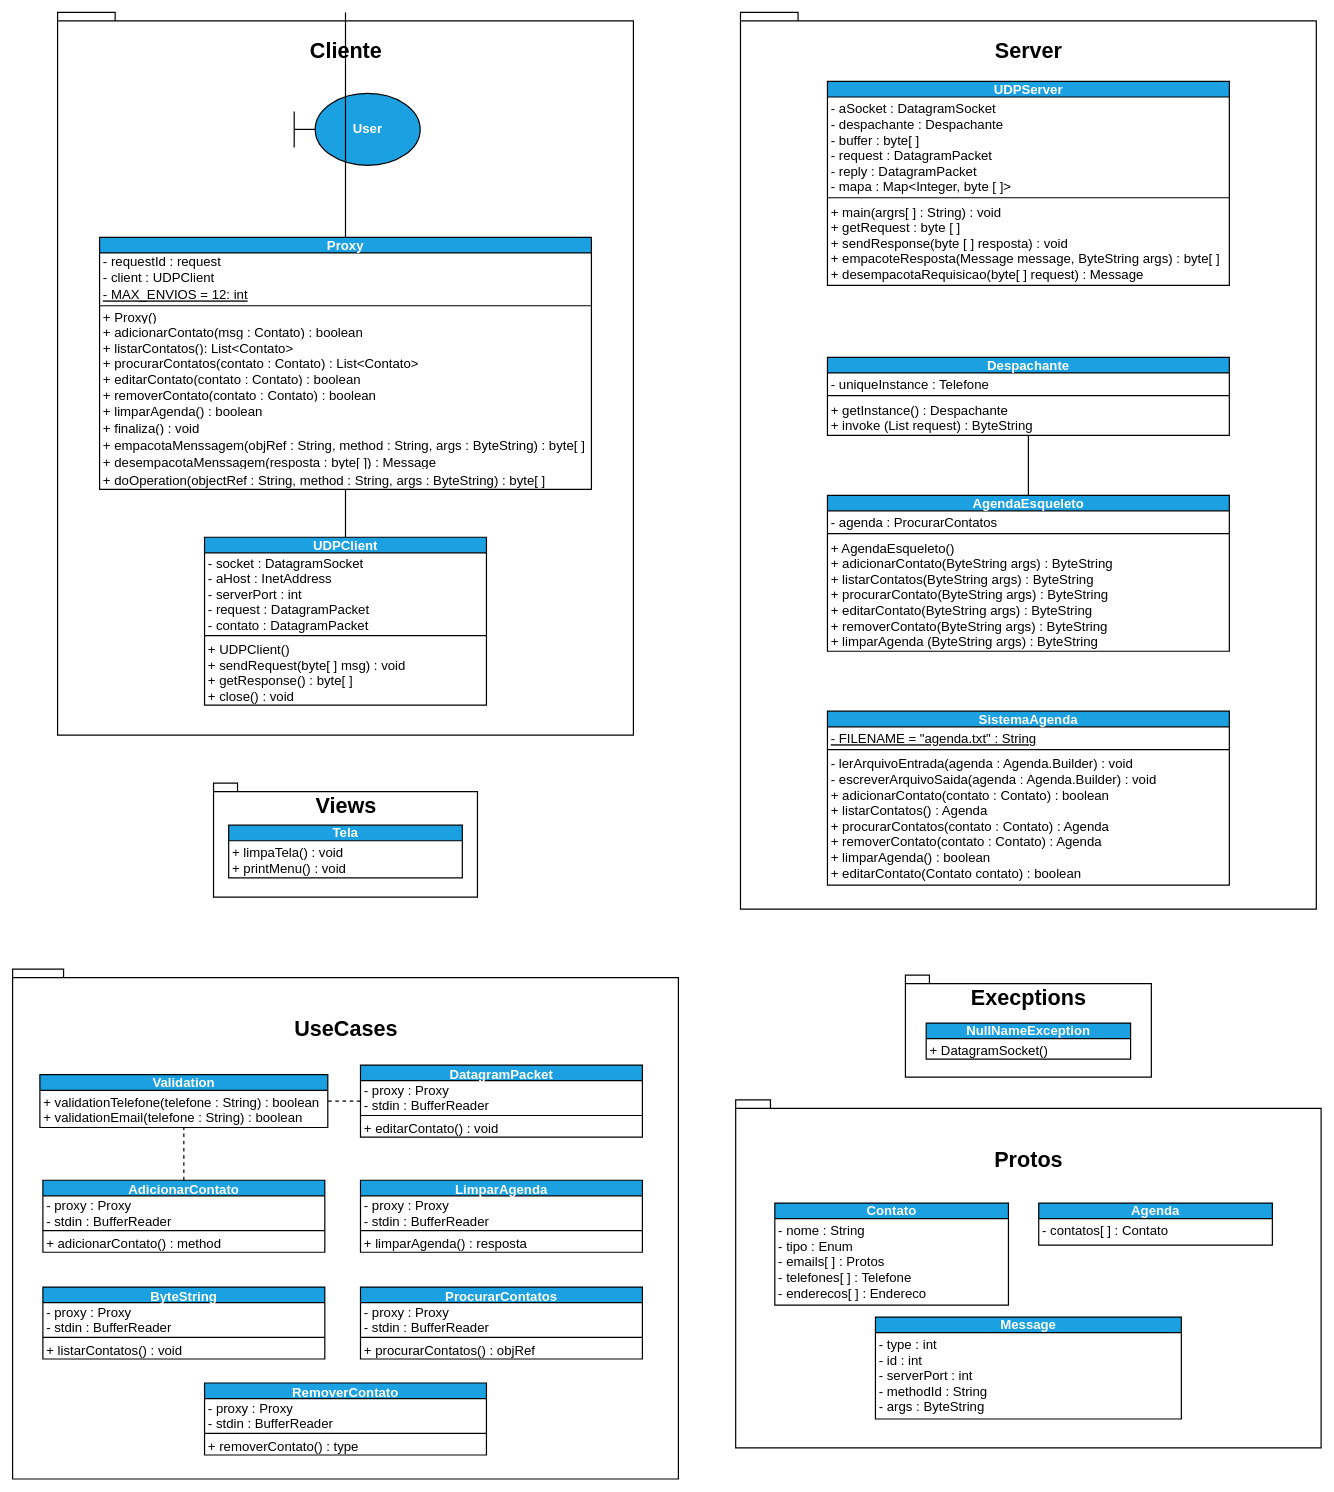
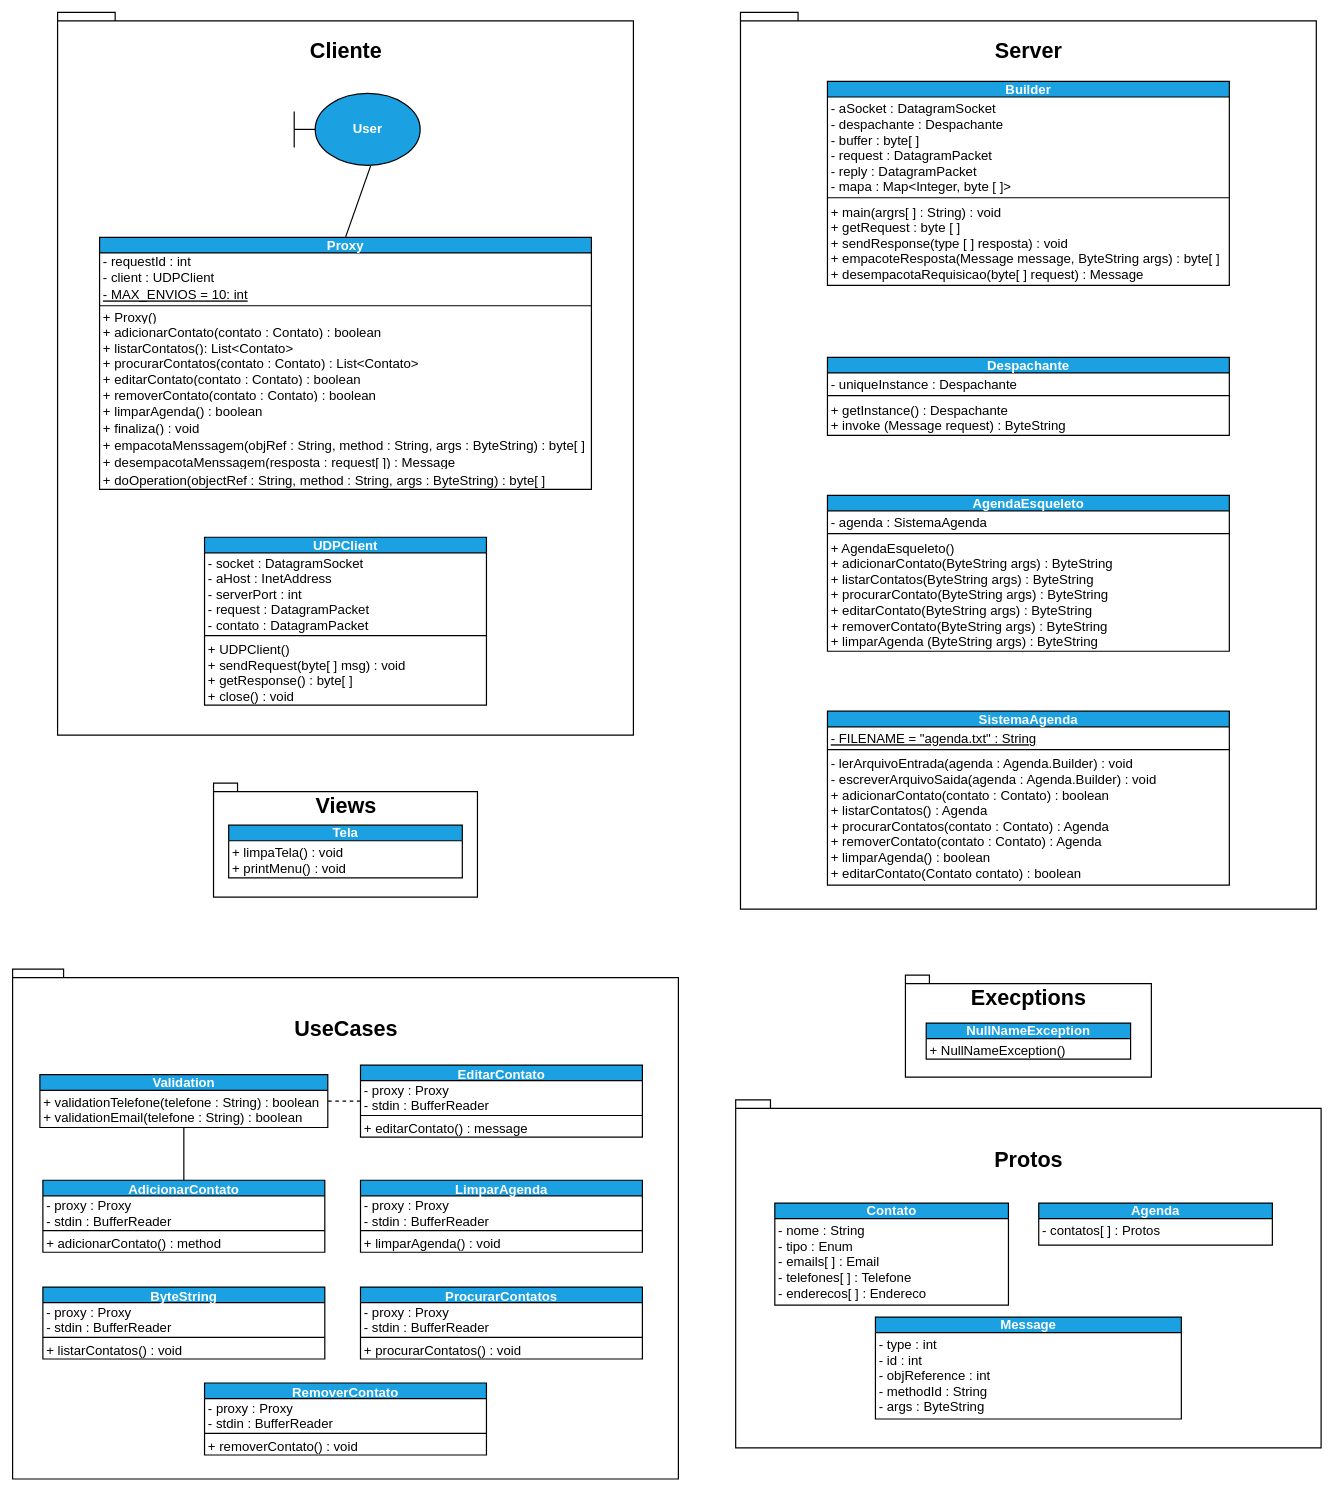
(1028, 89) -> (1028, 89)
(346, 125) -> (358, 202)
(930, 212) -> (930, 212)
(174, 262) -> (157, 262)
(174, 295) -> (174, 295)
(245, 333) -> (259, 333)
(920, 385) -> (933, 385)
(931, 410) -> (931, 410)
(281, 462) -> (292, 462)
(1029, 466) -> none
(346, 514) -> none
(924, 523) -> (911, 523)
(995, 1051) -> (1001, 1051)
(501, 1074) -> (501, 1074)
(442, 1129) -> (455, 1129)
(184, 1154) -> (184, 1154)
(825, 1231) -> (825, 1231)
(1119, 1231) -> (1115, 1231)
(453, 1244) -> (437, 1244)
(915, 1345) -> (915, 1345)
(464, 1351) -> (455, 1351)
(293, 1447) -> (292, 1447)
